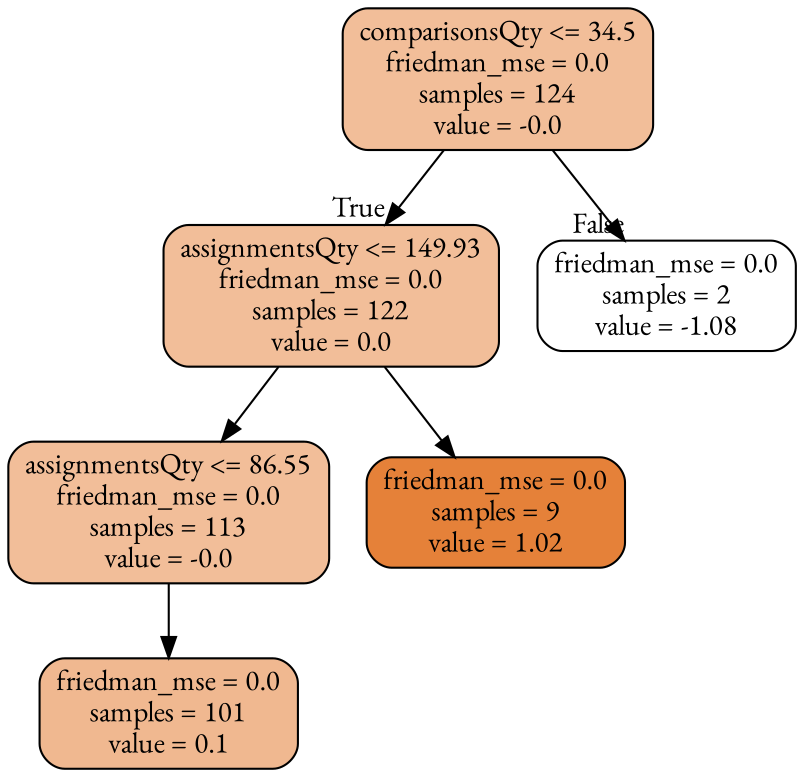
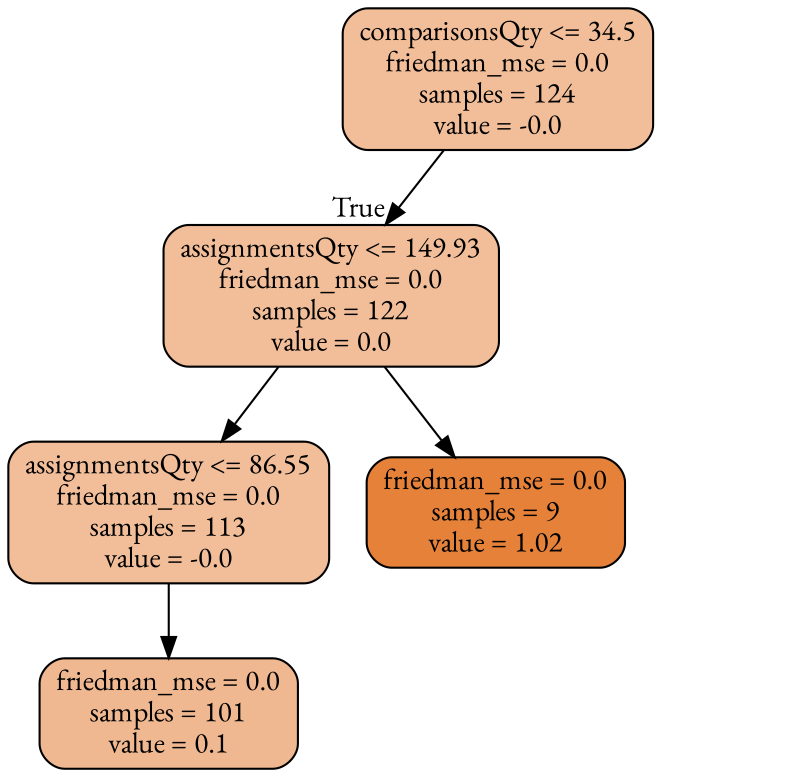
(667, 296) -> none
